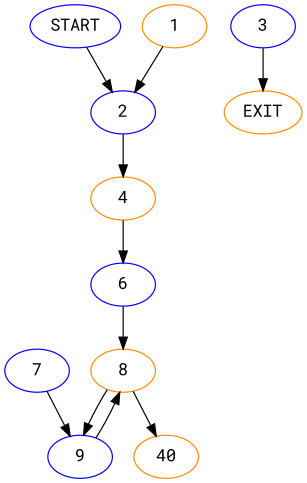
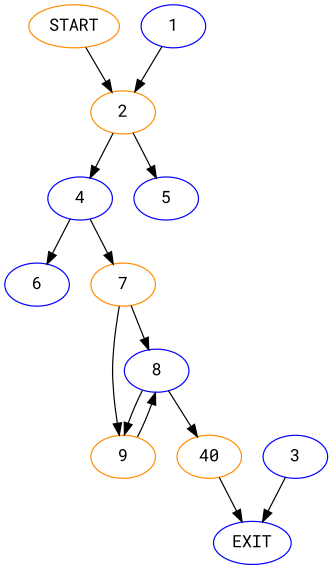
(75, 26) -> (74, 26)
(175, 26) -> (173, 26)
(123, 112) -> (123, 112)
(263, 112) -> (252, 543)
(123, 199) -> (80, 199)
none -> (166, 199)
none -> (99, 236)
(123, 322) -> (138, 322)
(37, 371) -> (123, 285)
(123, 371) -> (157, 371)
(80, 457) -> (123, 457)
none -> (228, 494)
